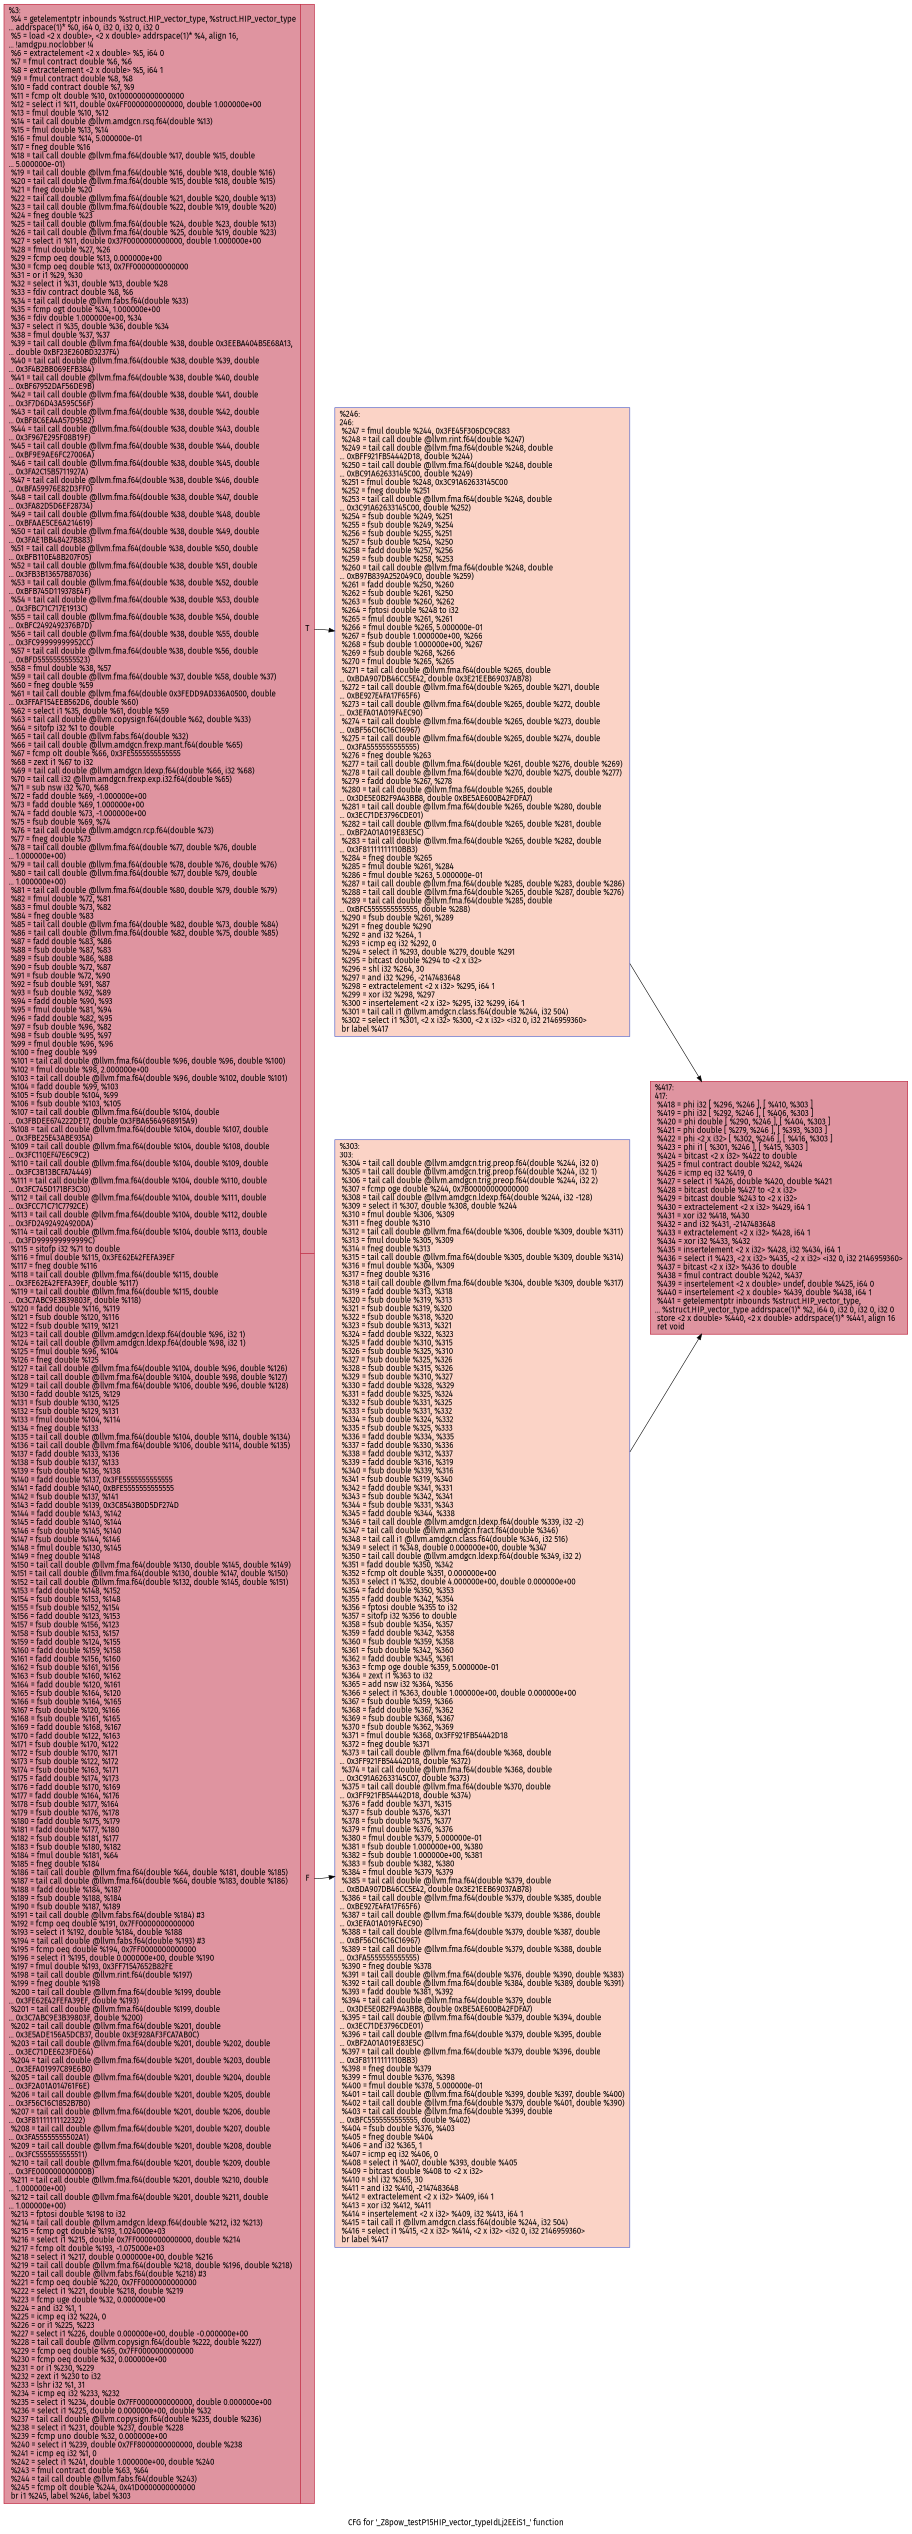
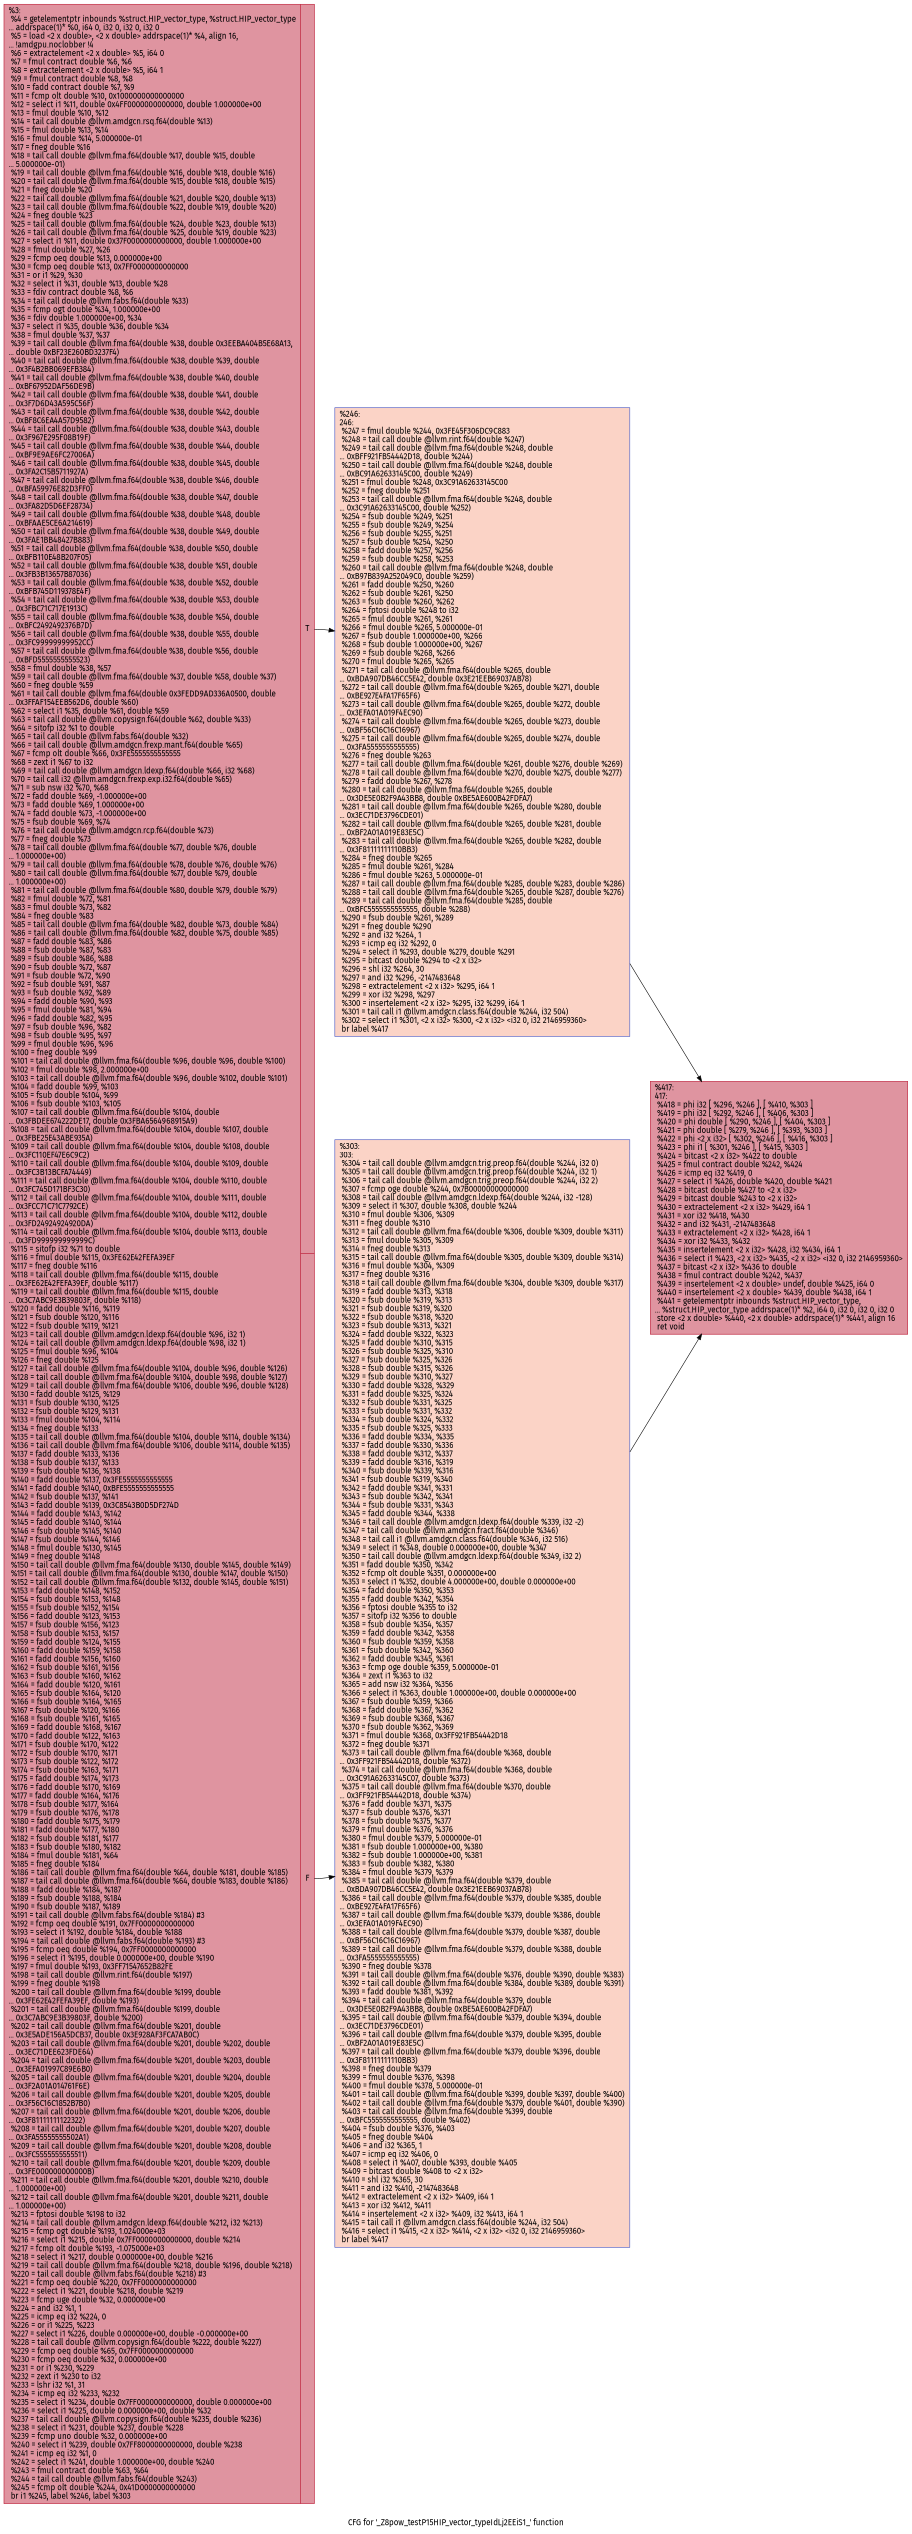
(396, 1804) -> (396, 1804)
